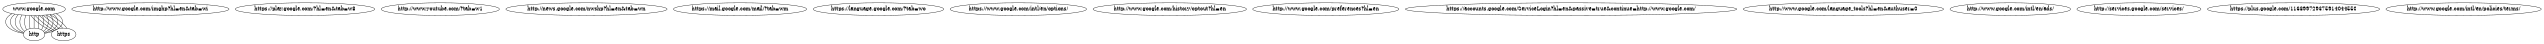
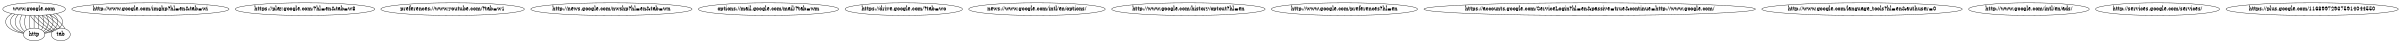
(440, 9) -> (453, 9)
(740, 9) -> (768, 9)
(878, 9) -> (904, 9)
(1018, 9) -> (1037, 9)
(2464, 9) -> none
(64, 34) -> (61, 34)
